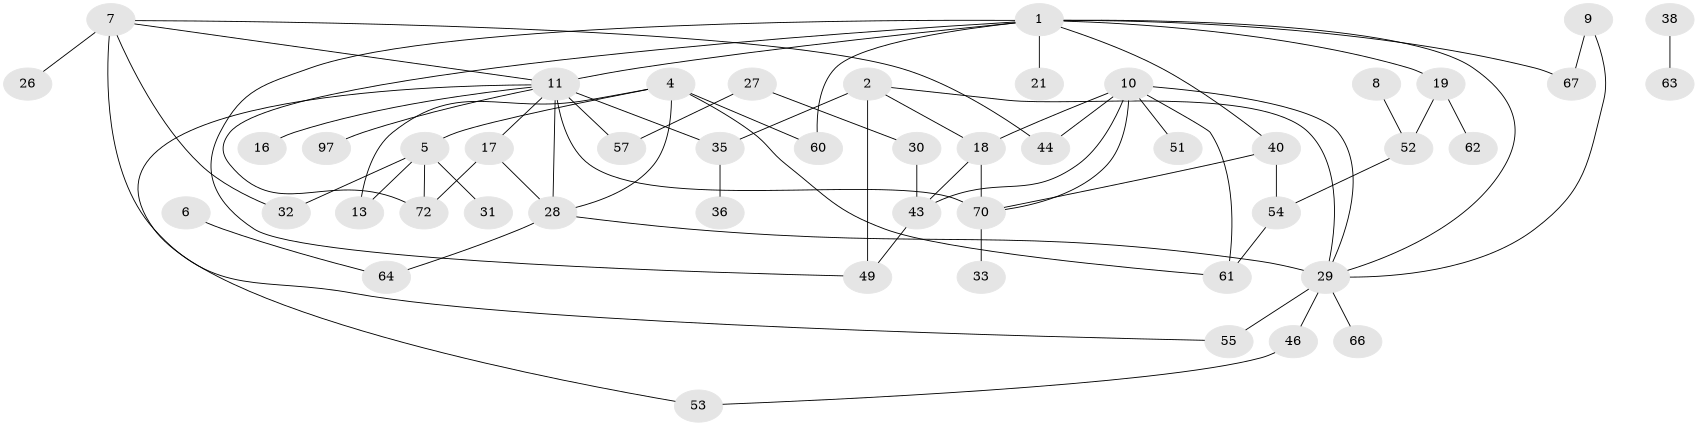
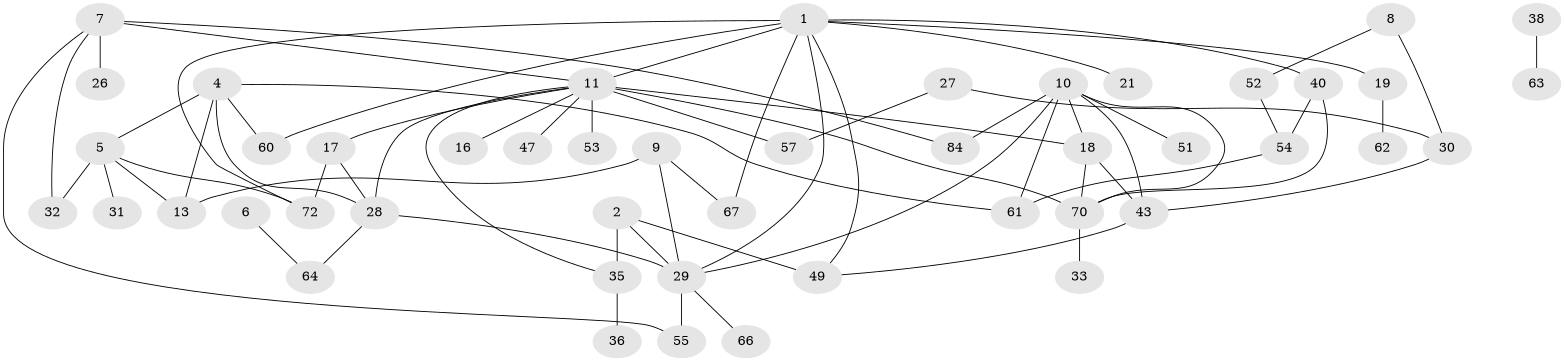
none -> (1422, 83)
(924, 116) -> (885, 119)
(1425, 116) -> none
(326, 148) -> (528, 148)
(1046, 148) -> (955, 148)
none -> (419, 181)
(1293, 342) -> none
